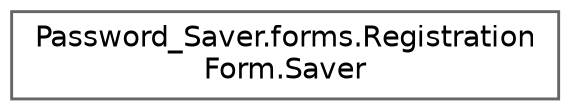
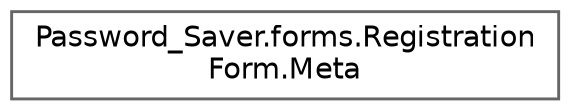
(285, 55) -> (285, 55)
